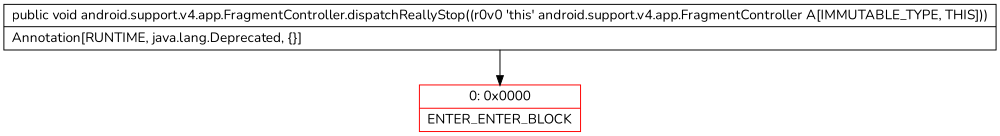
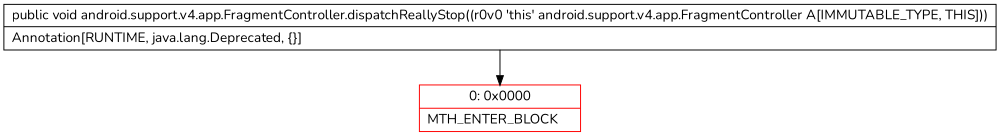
(500, 119) -> (493, 119)
